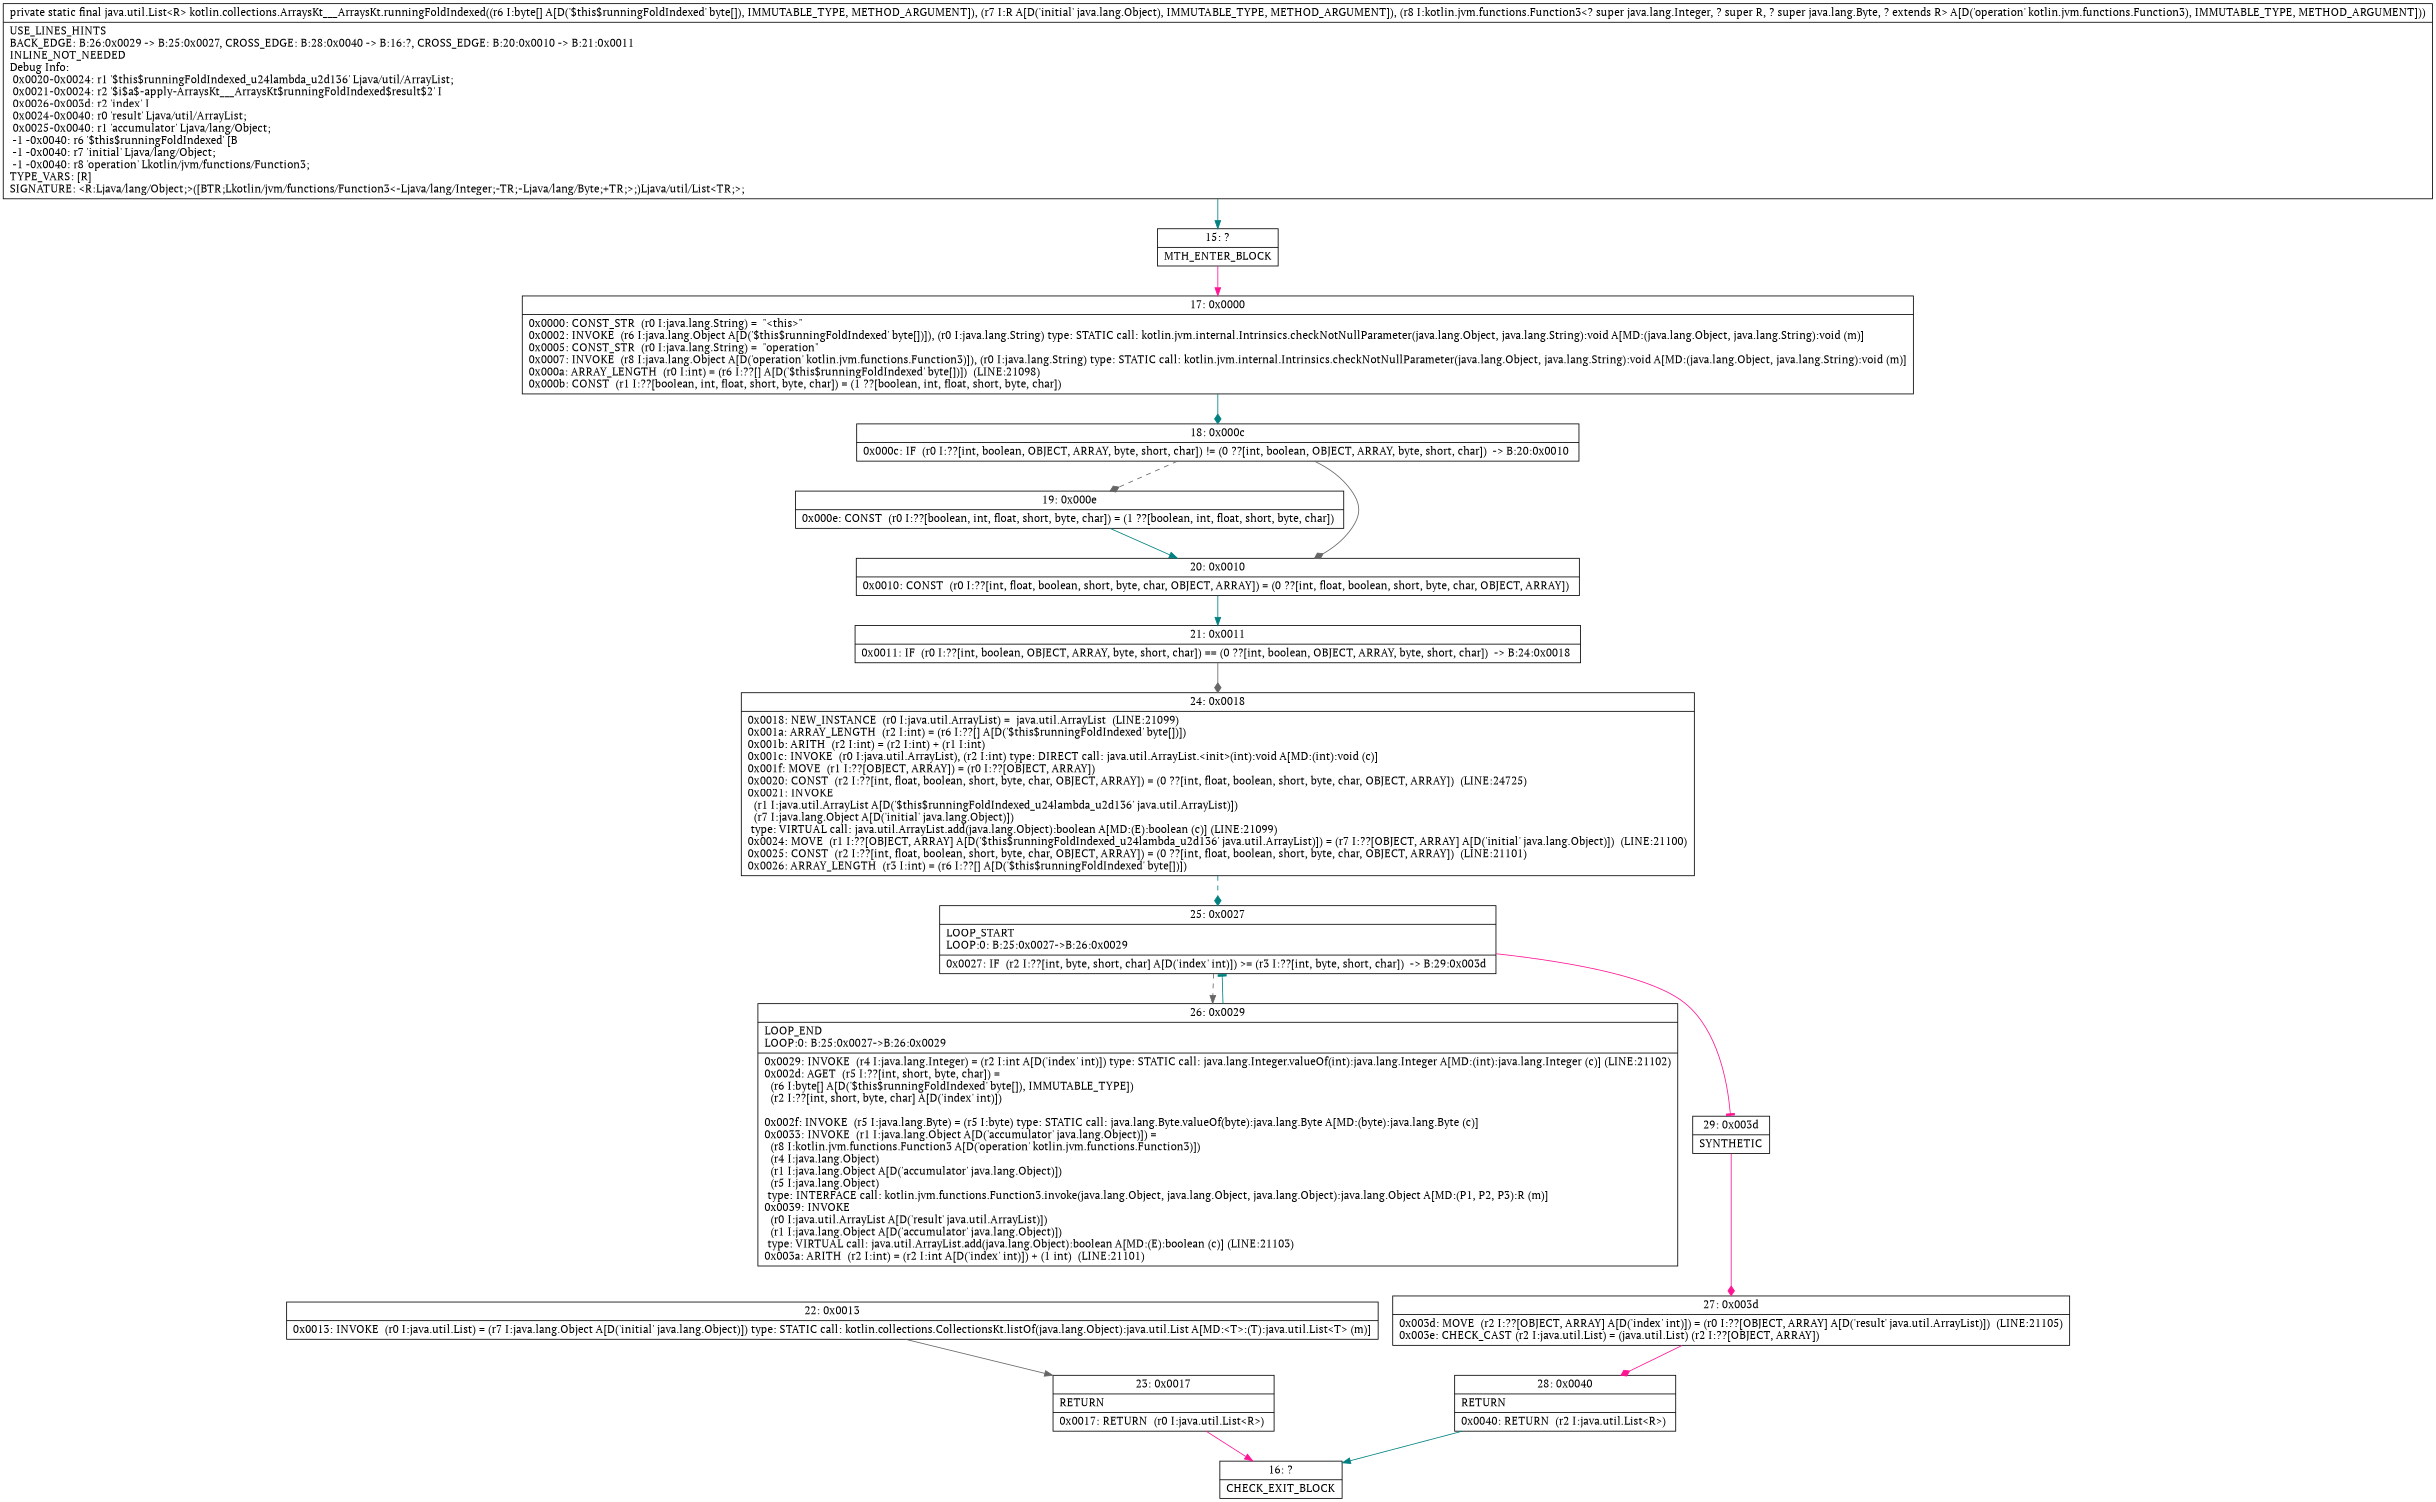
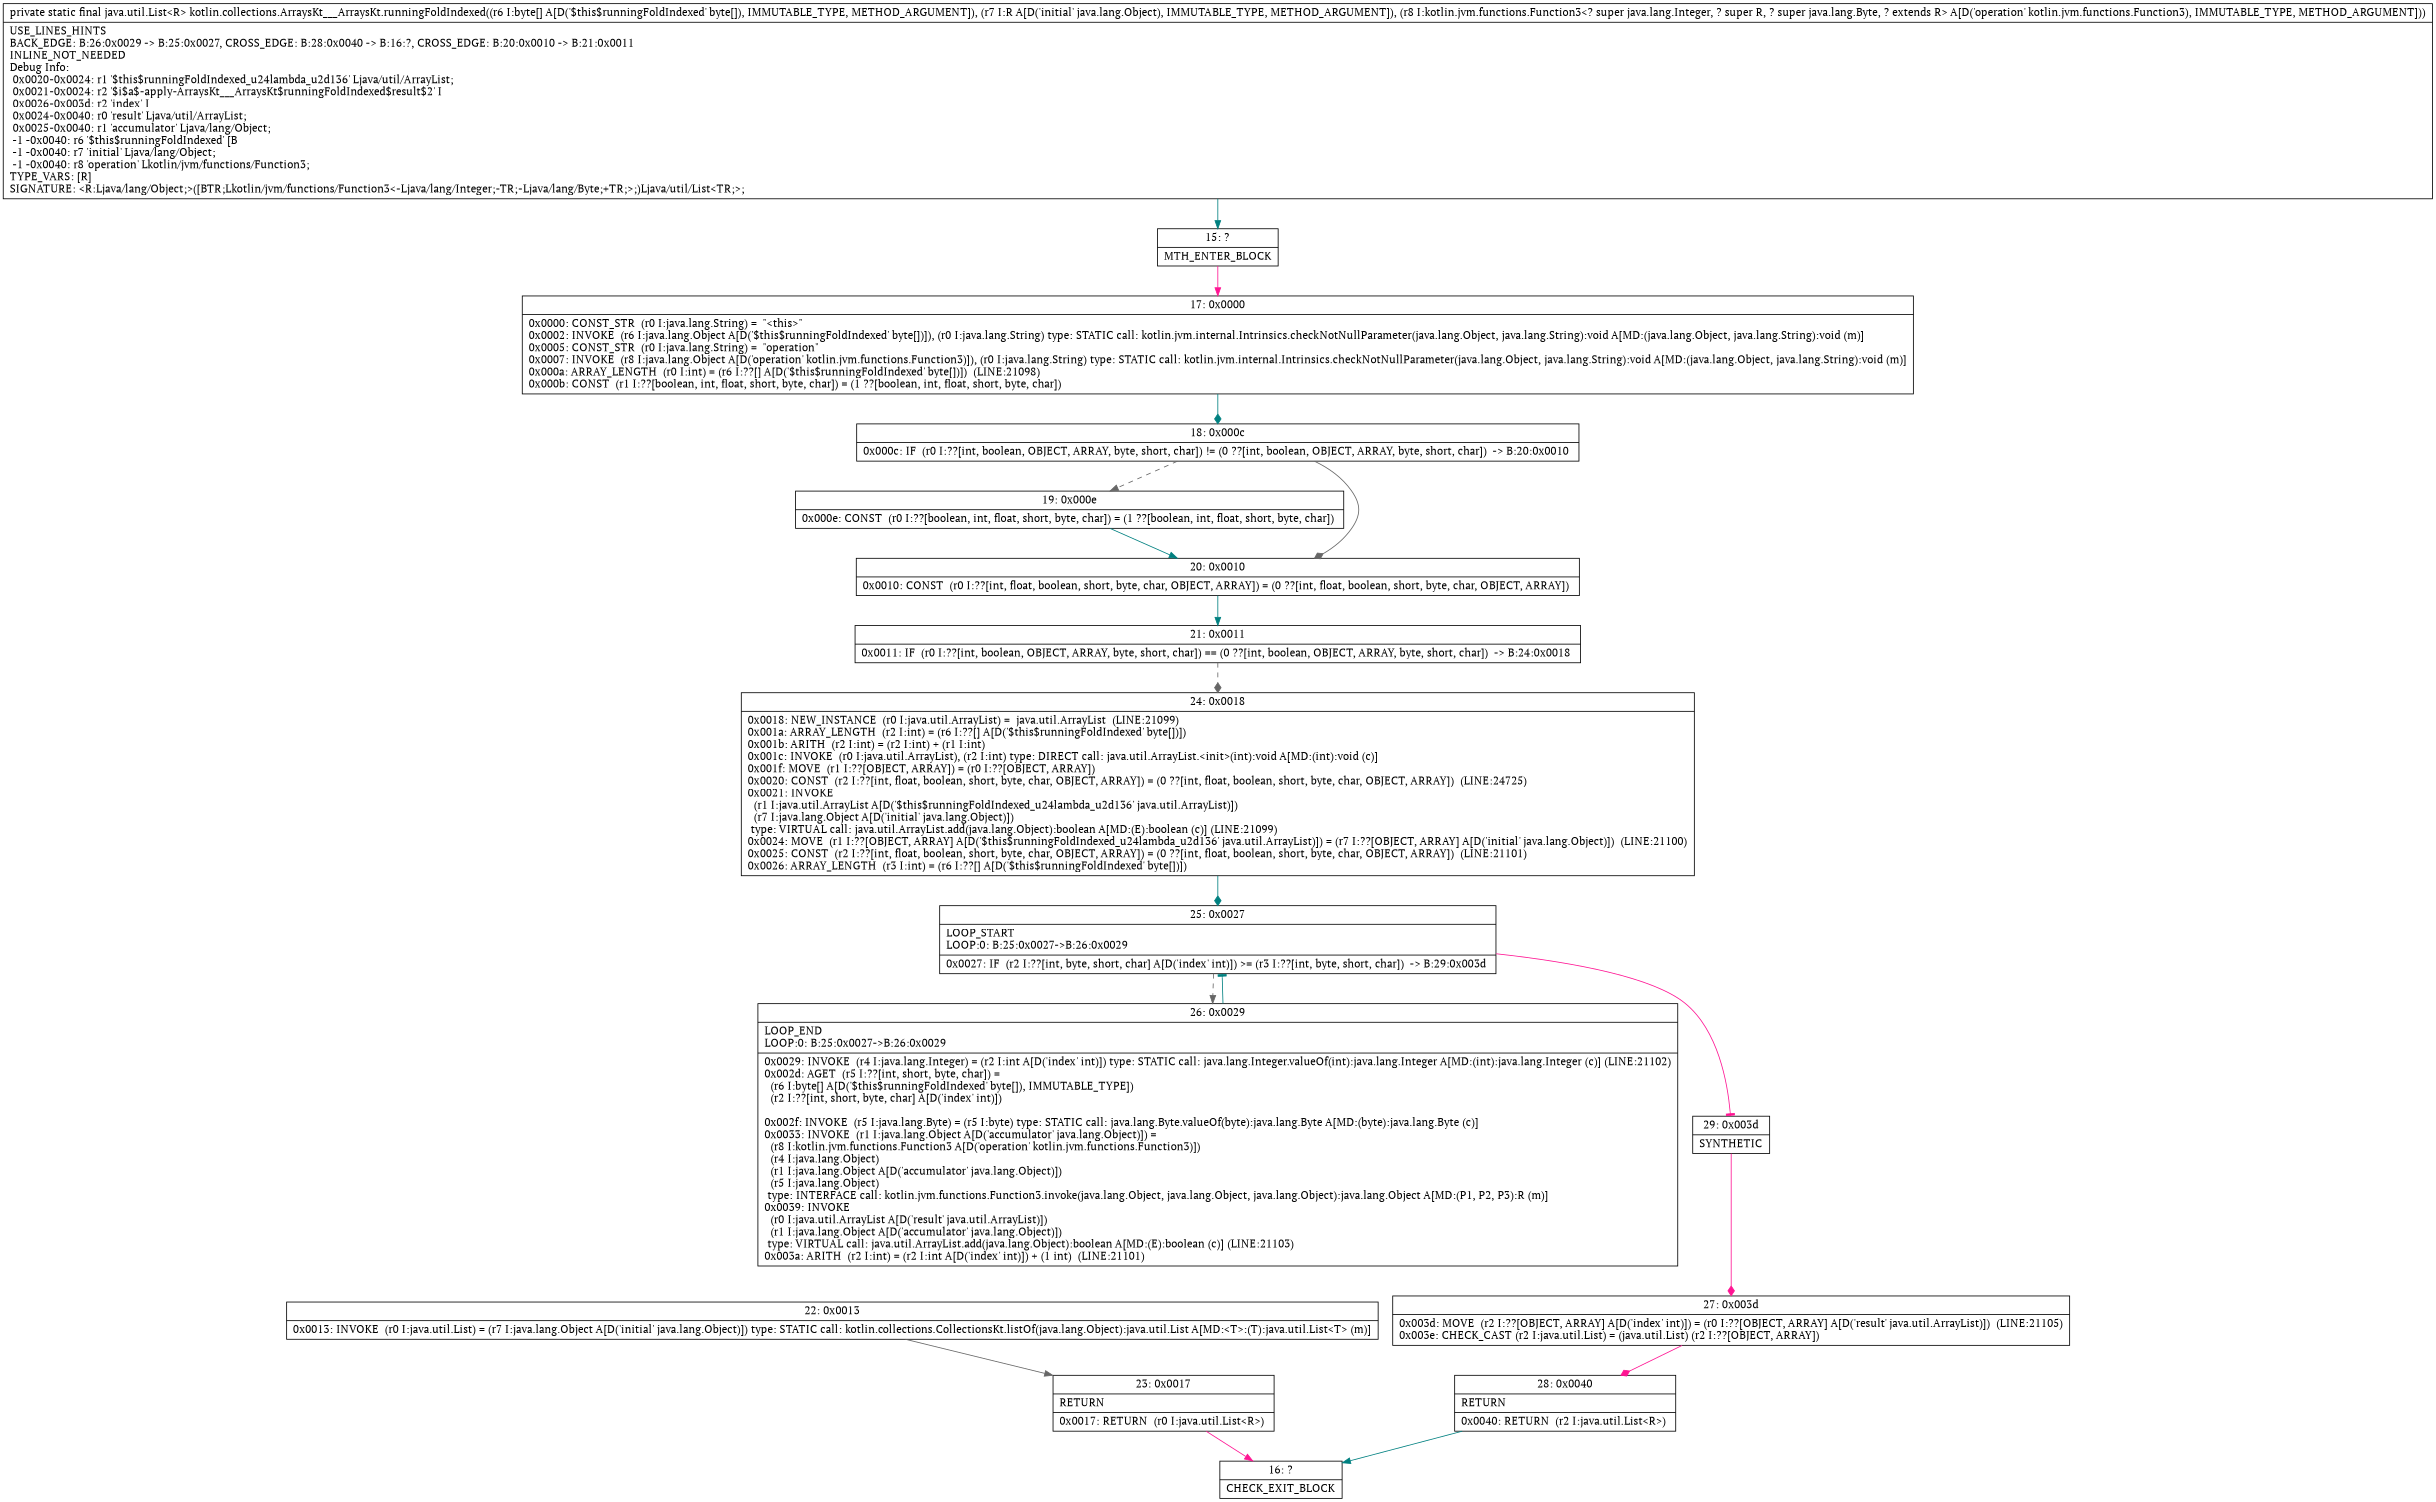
(1148, 474) -> (1147, 474)
(1218, 673) -> (1218, 673)
(1218, 886) -> (1218, 886)
